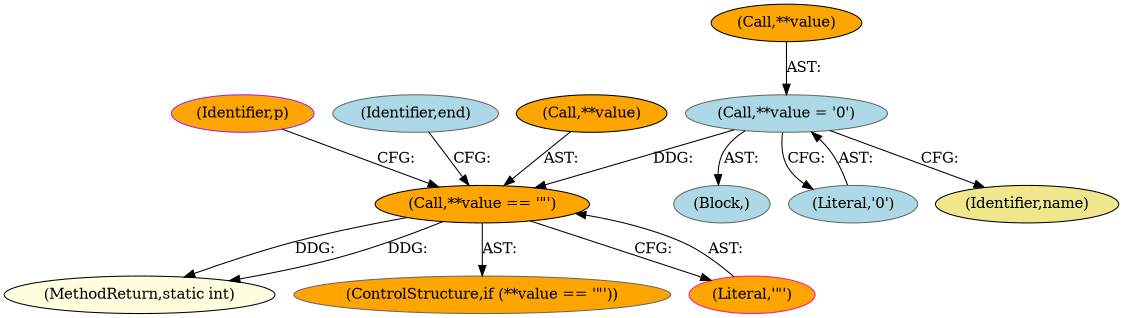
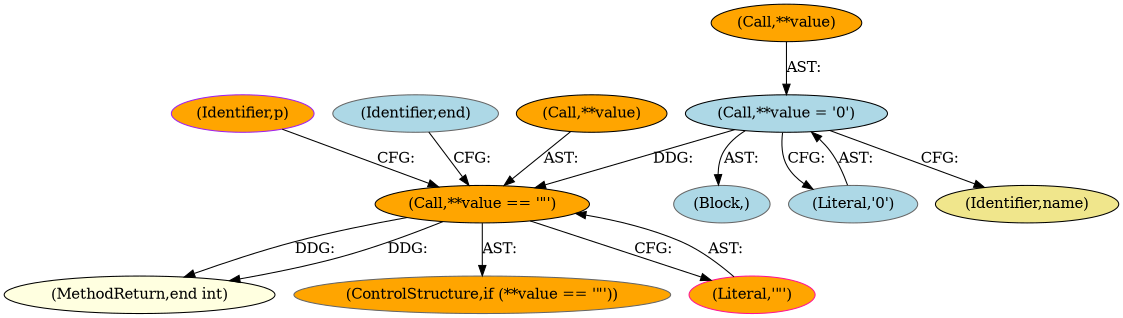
(786, 114) -> (786, 114)
(140, 295) -> (140, 295)
